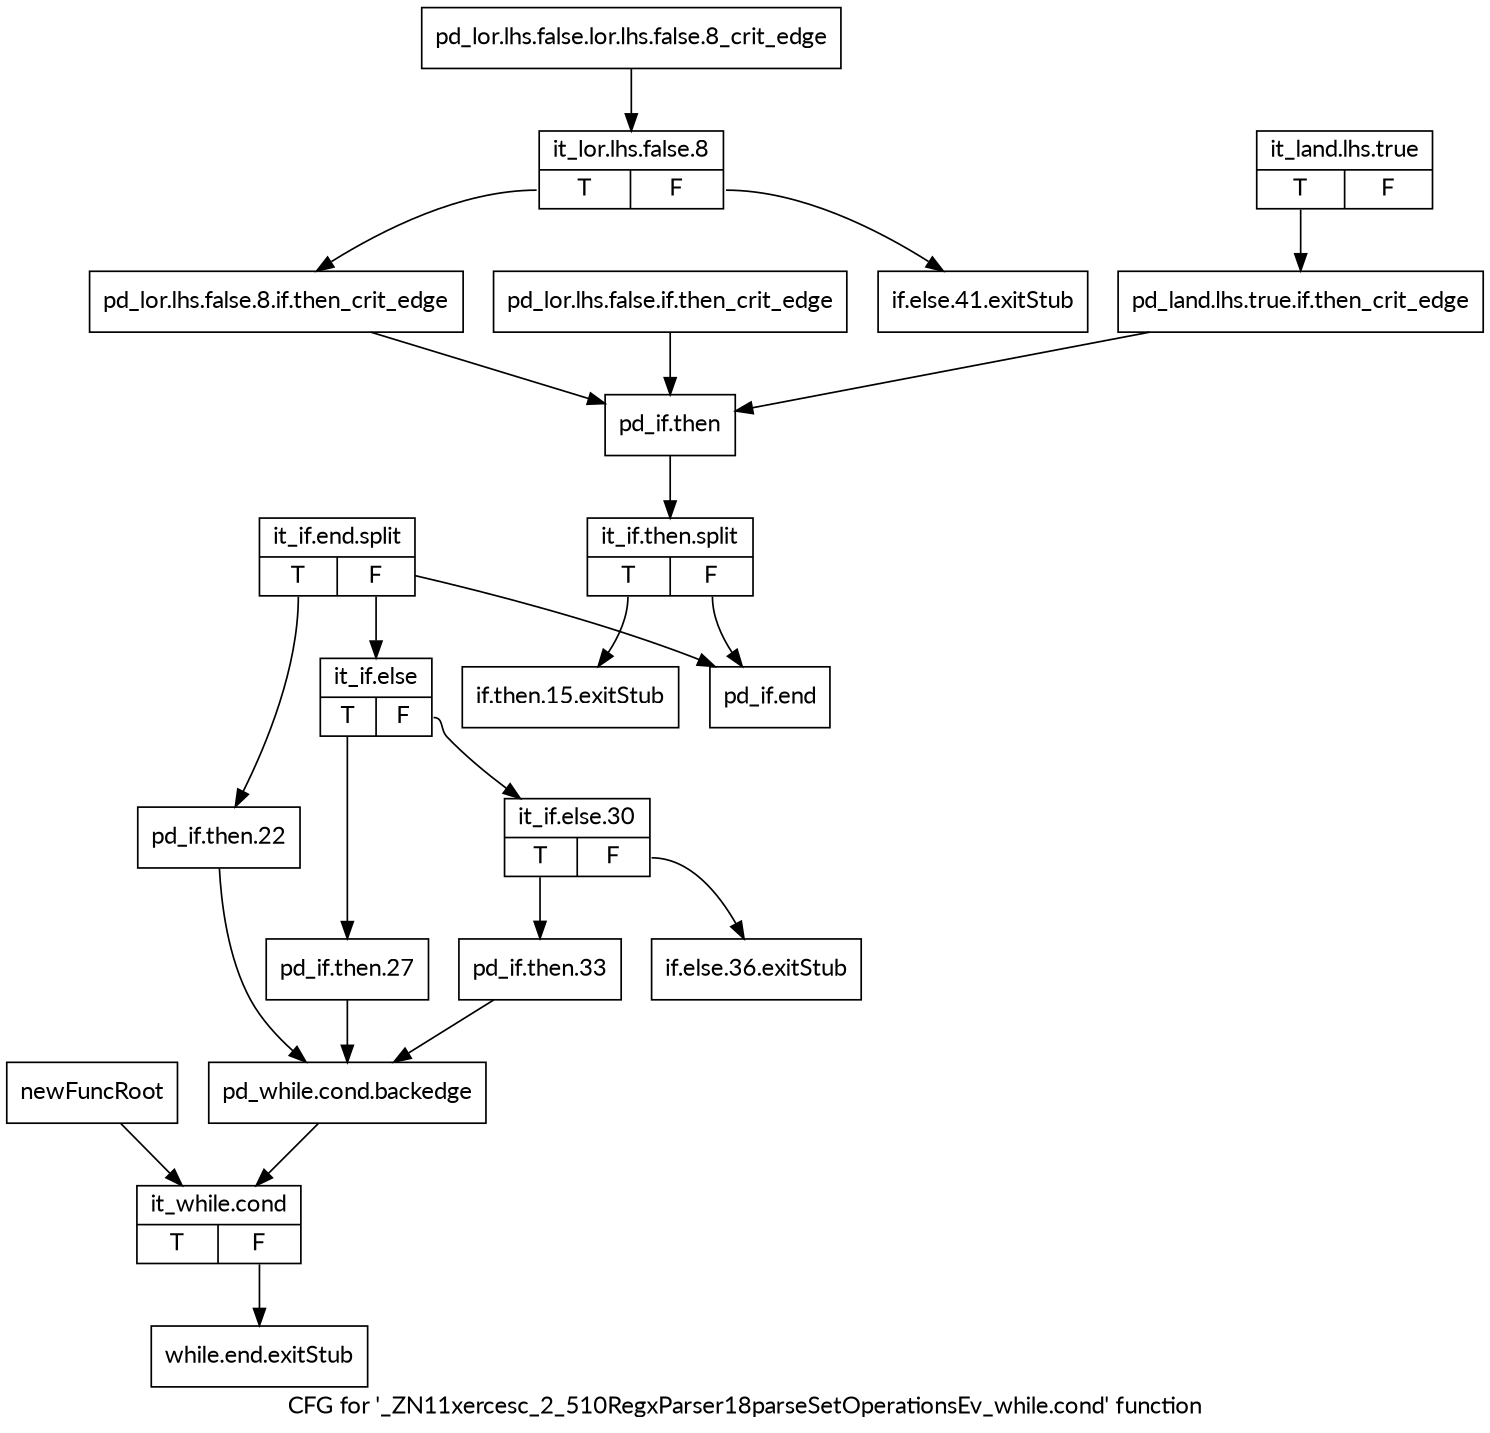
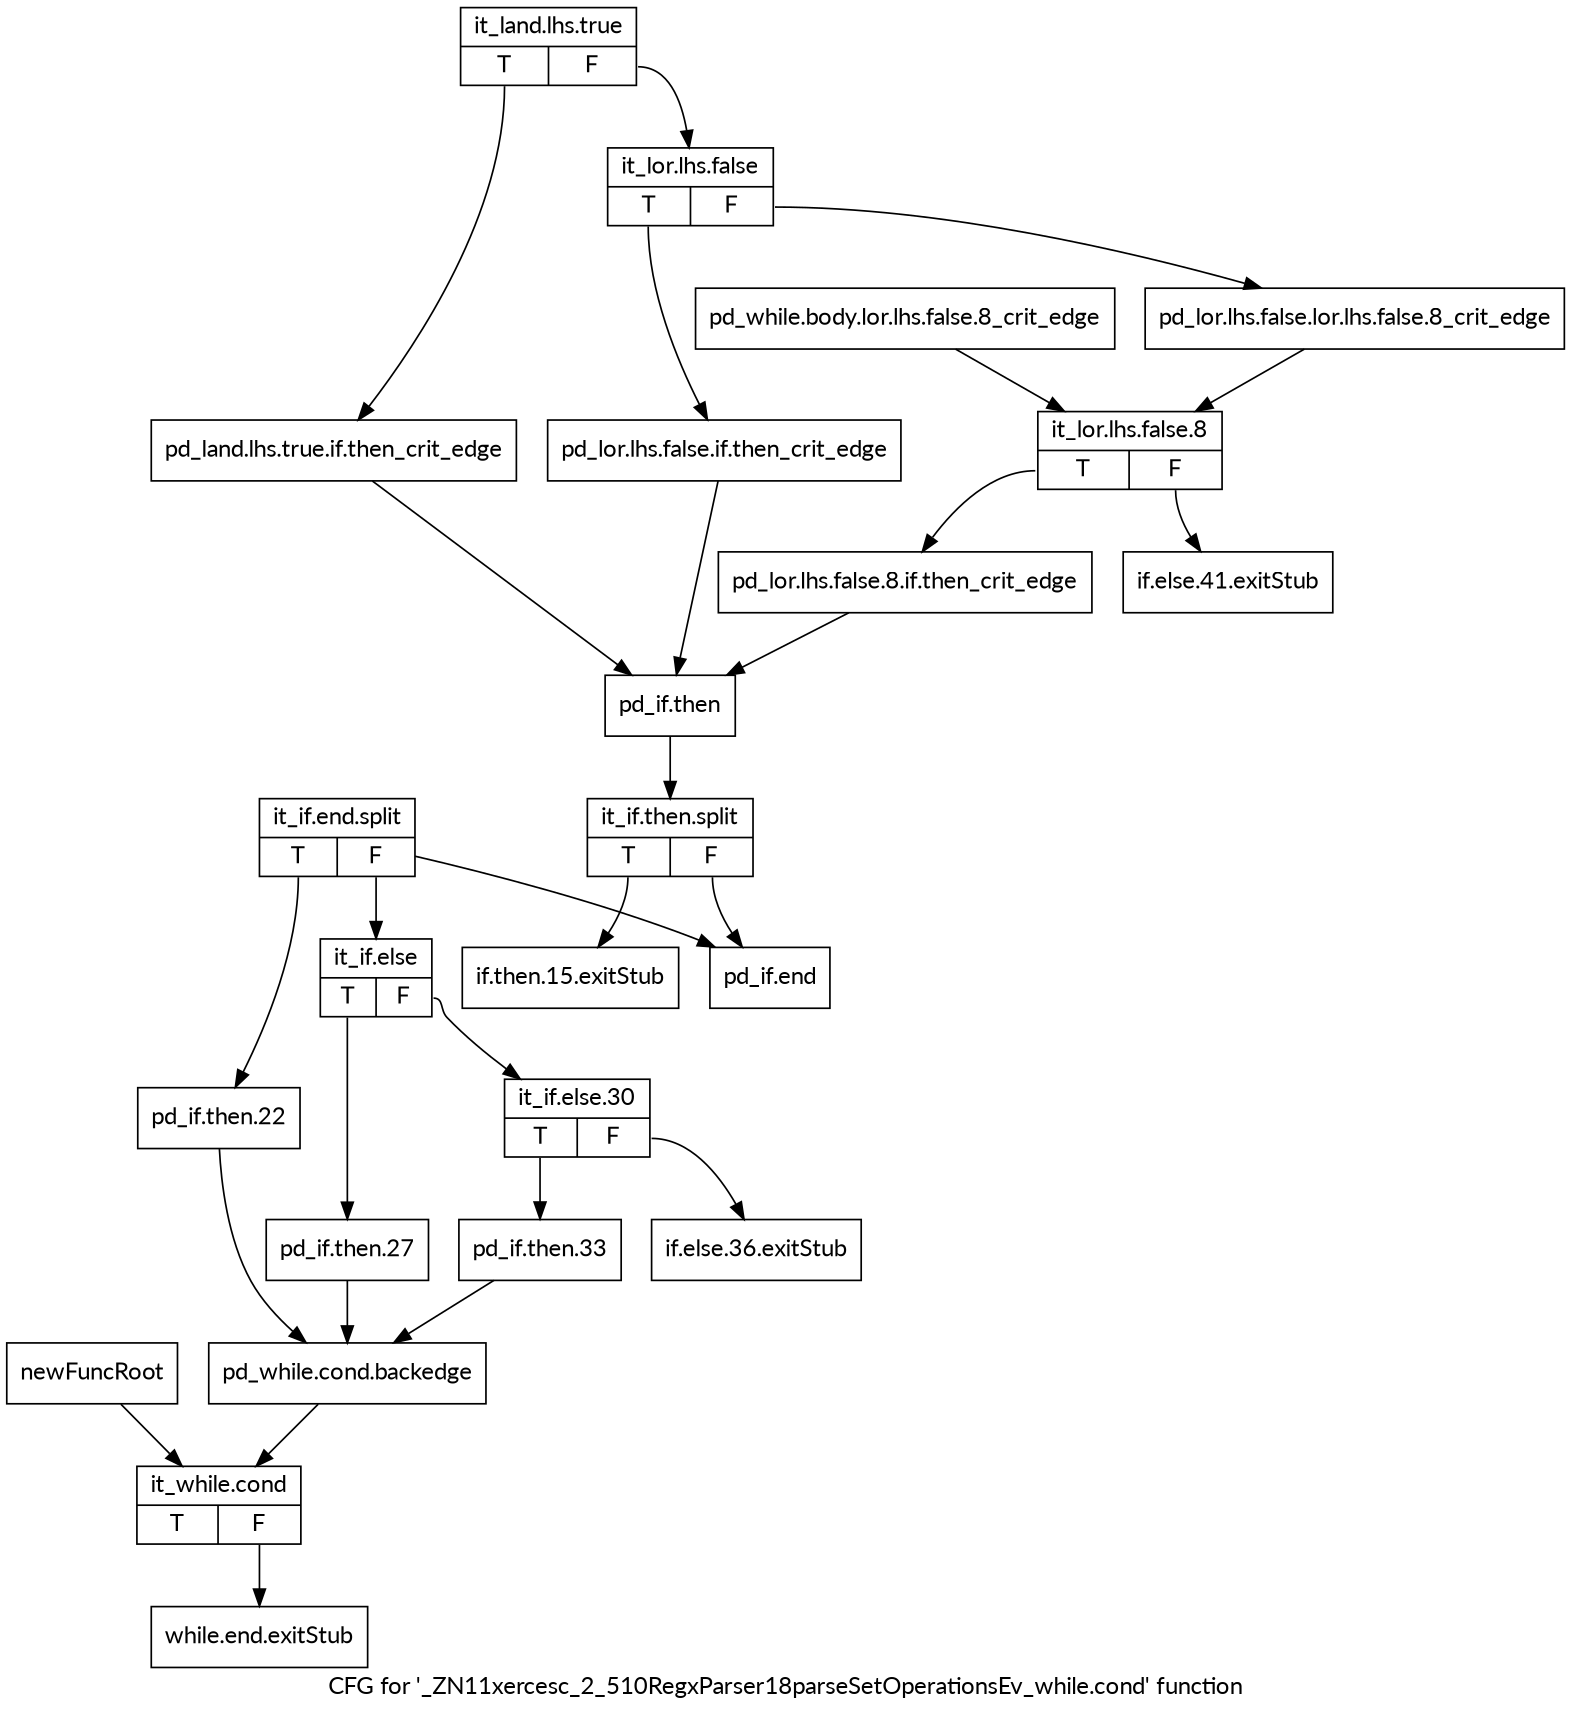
none -> (690, 187)
none -> (905, 319)
